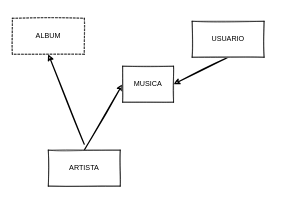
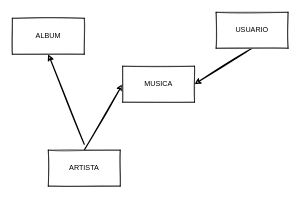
(48, 36) -> (48, 36)
(228, 39) -> (252, 30)
(148, 84) -> (159, 84)
